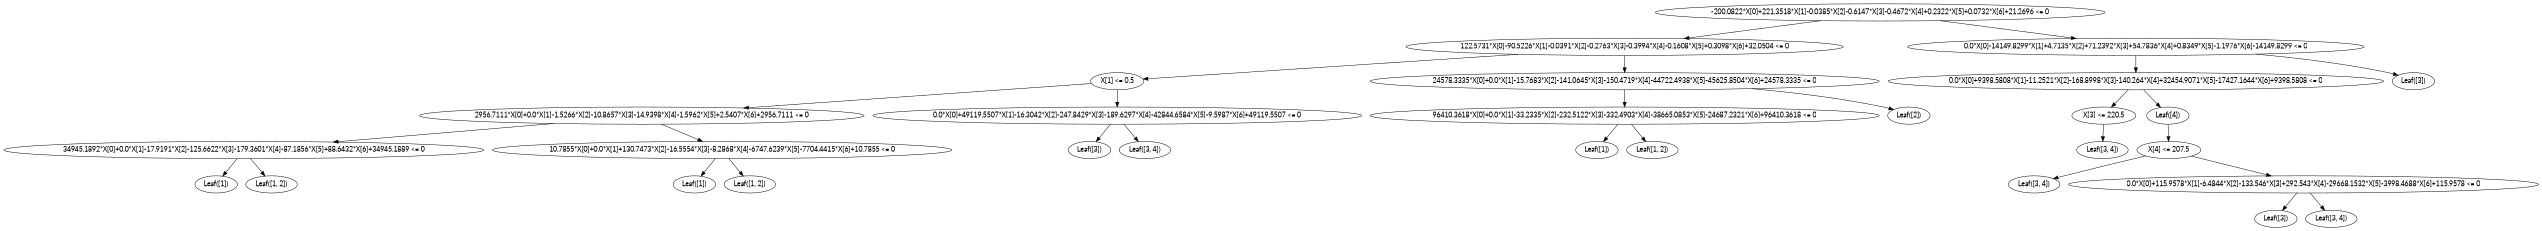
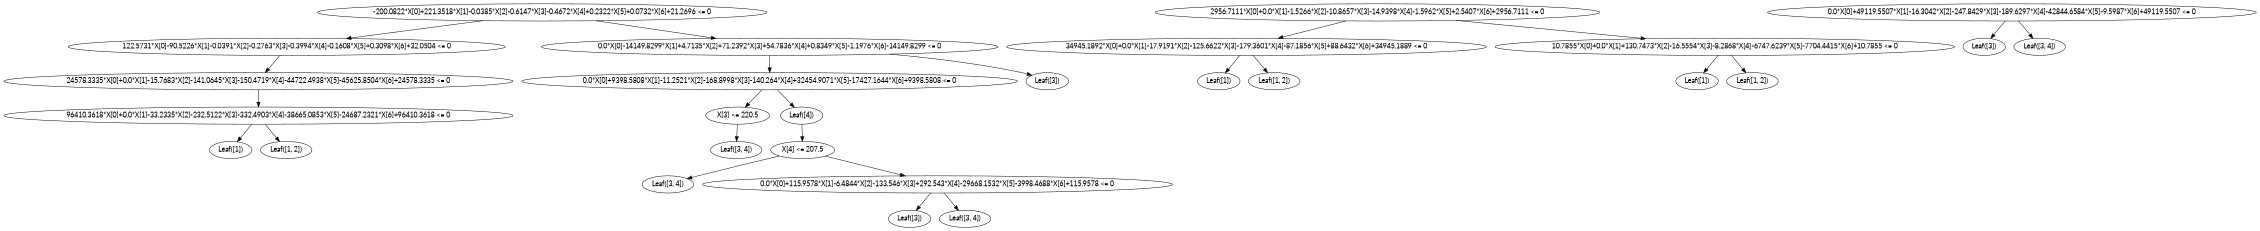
(1117, 81) -> none
(1909, 116) -> none
